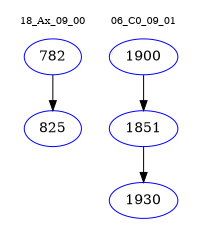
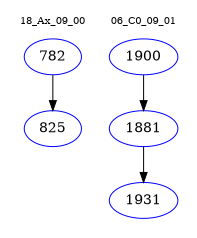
(144, 129) -> (144, 129)
(144, 200) -> (144, 200)
